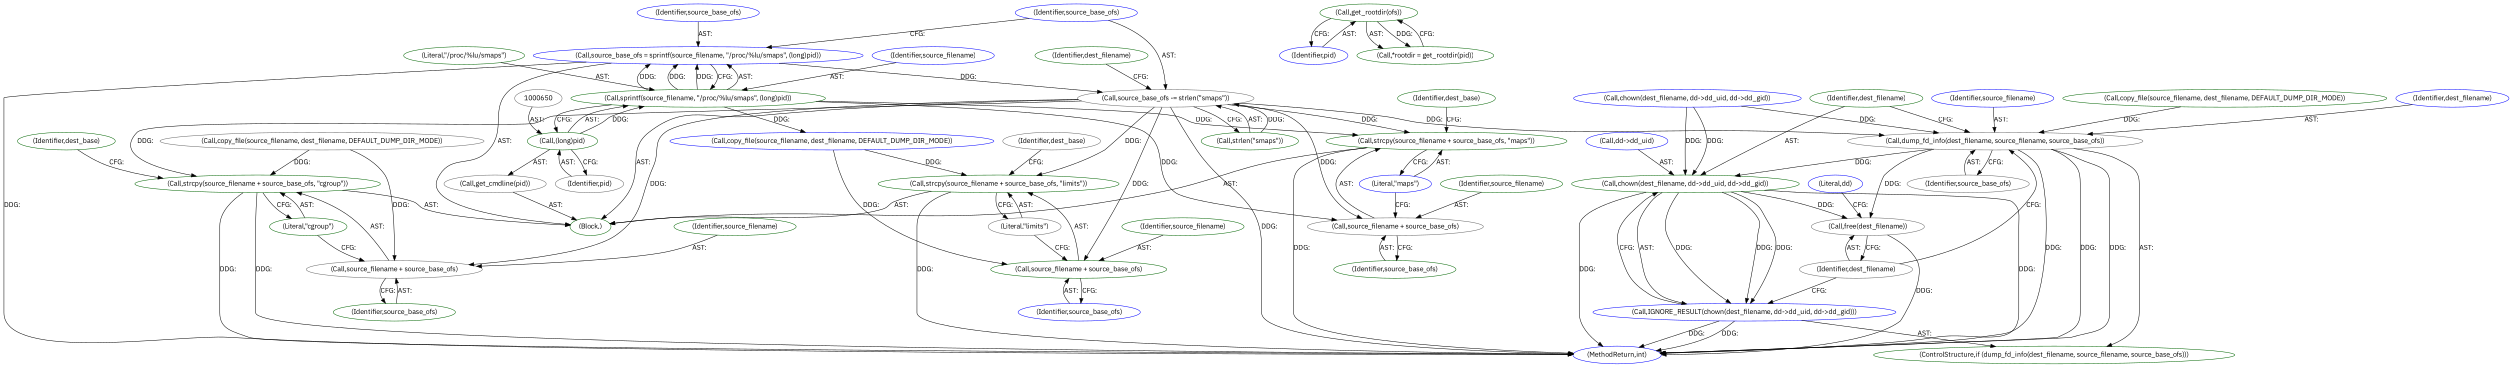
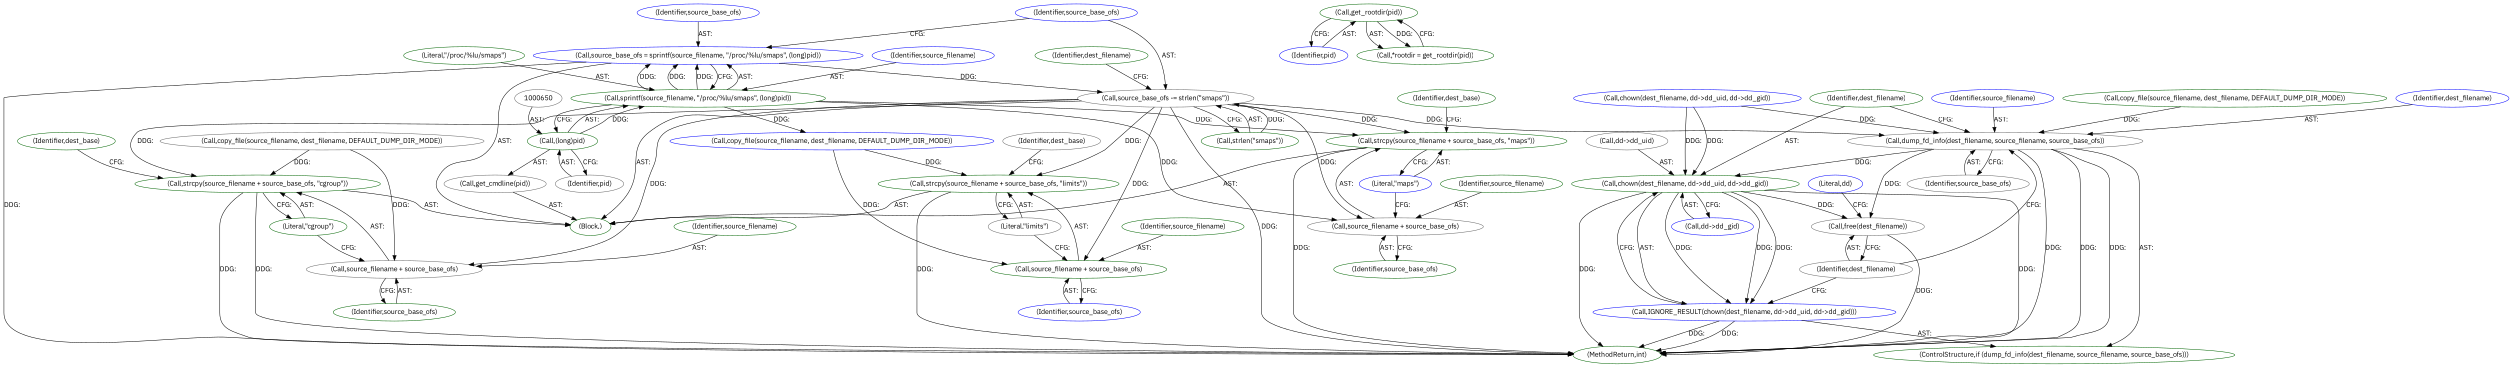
(1369, 13) -> (1369, 13)
(1627, 141) -> (1627, 141)
none -> (1712, 227)
(1617, 355) -> (1617, 355)
